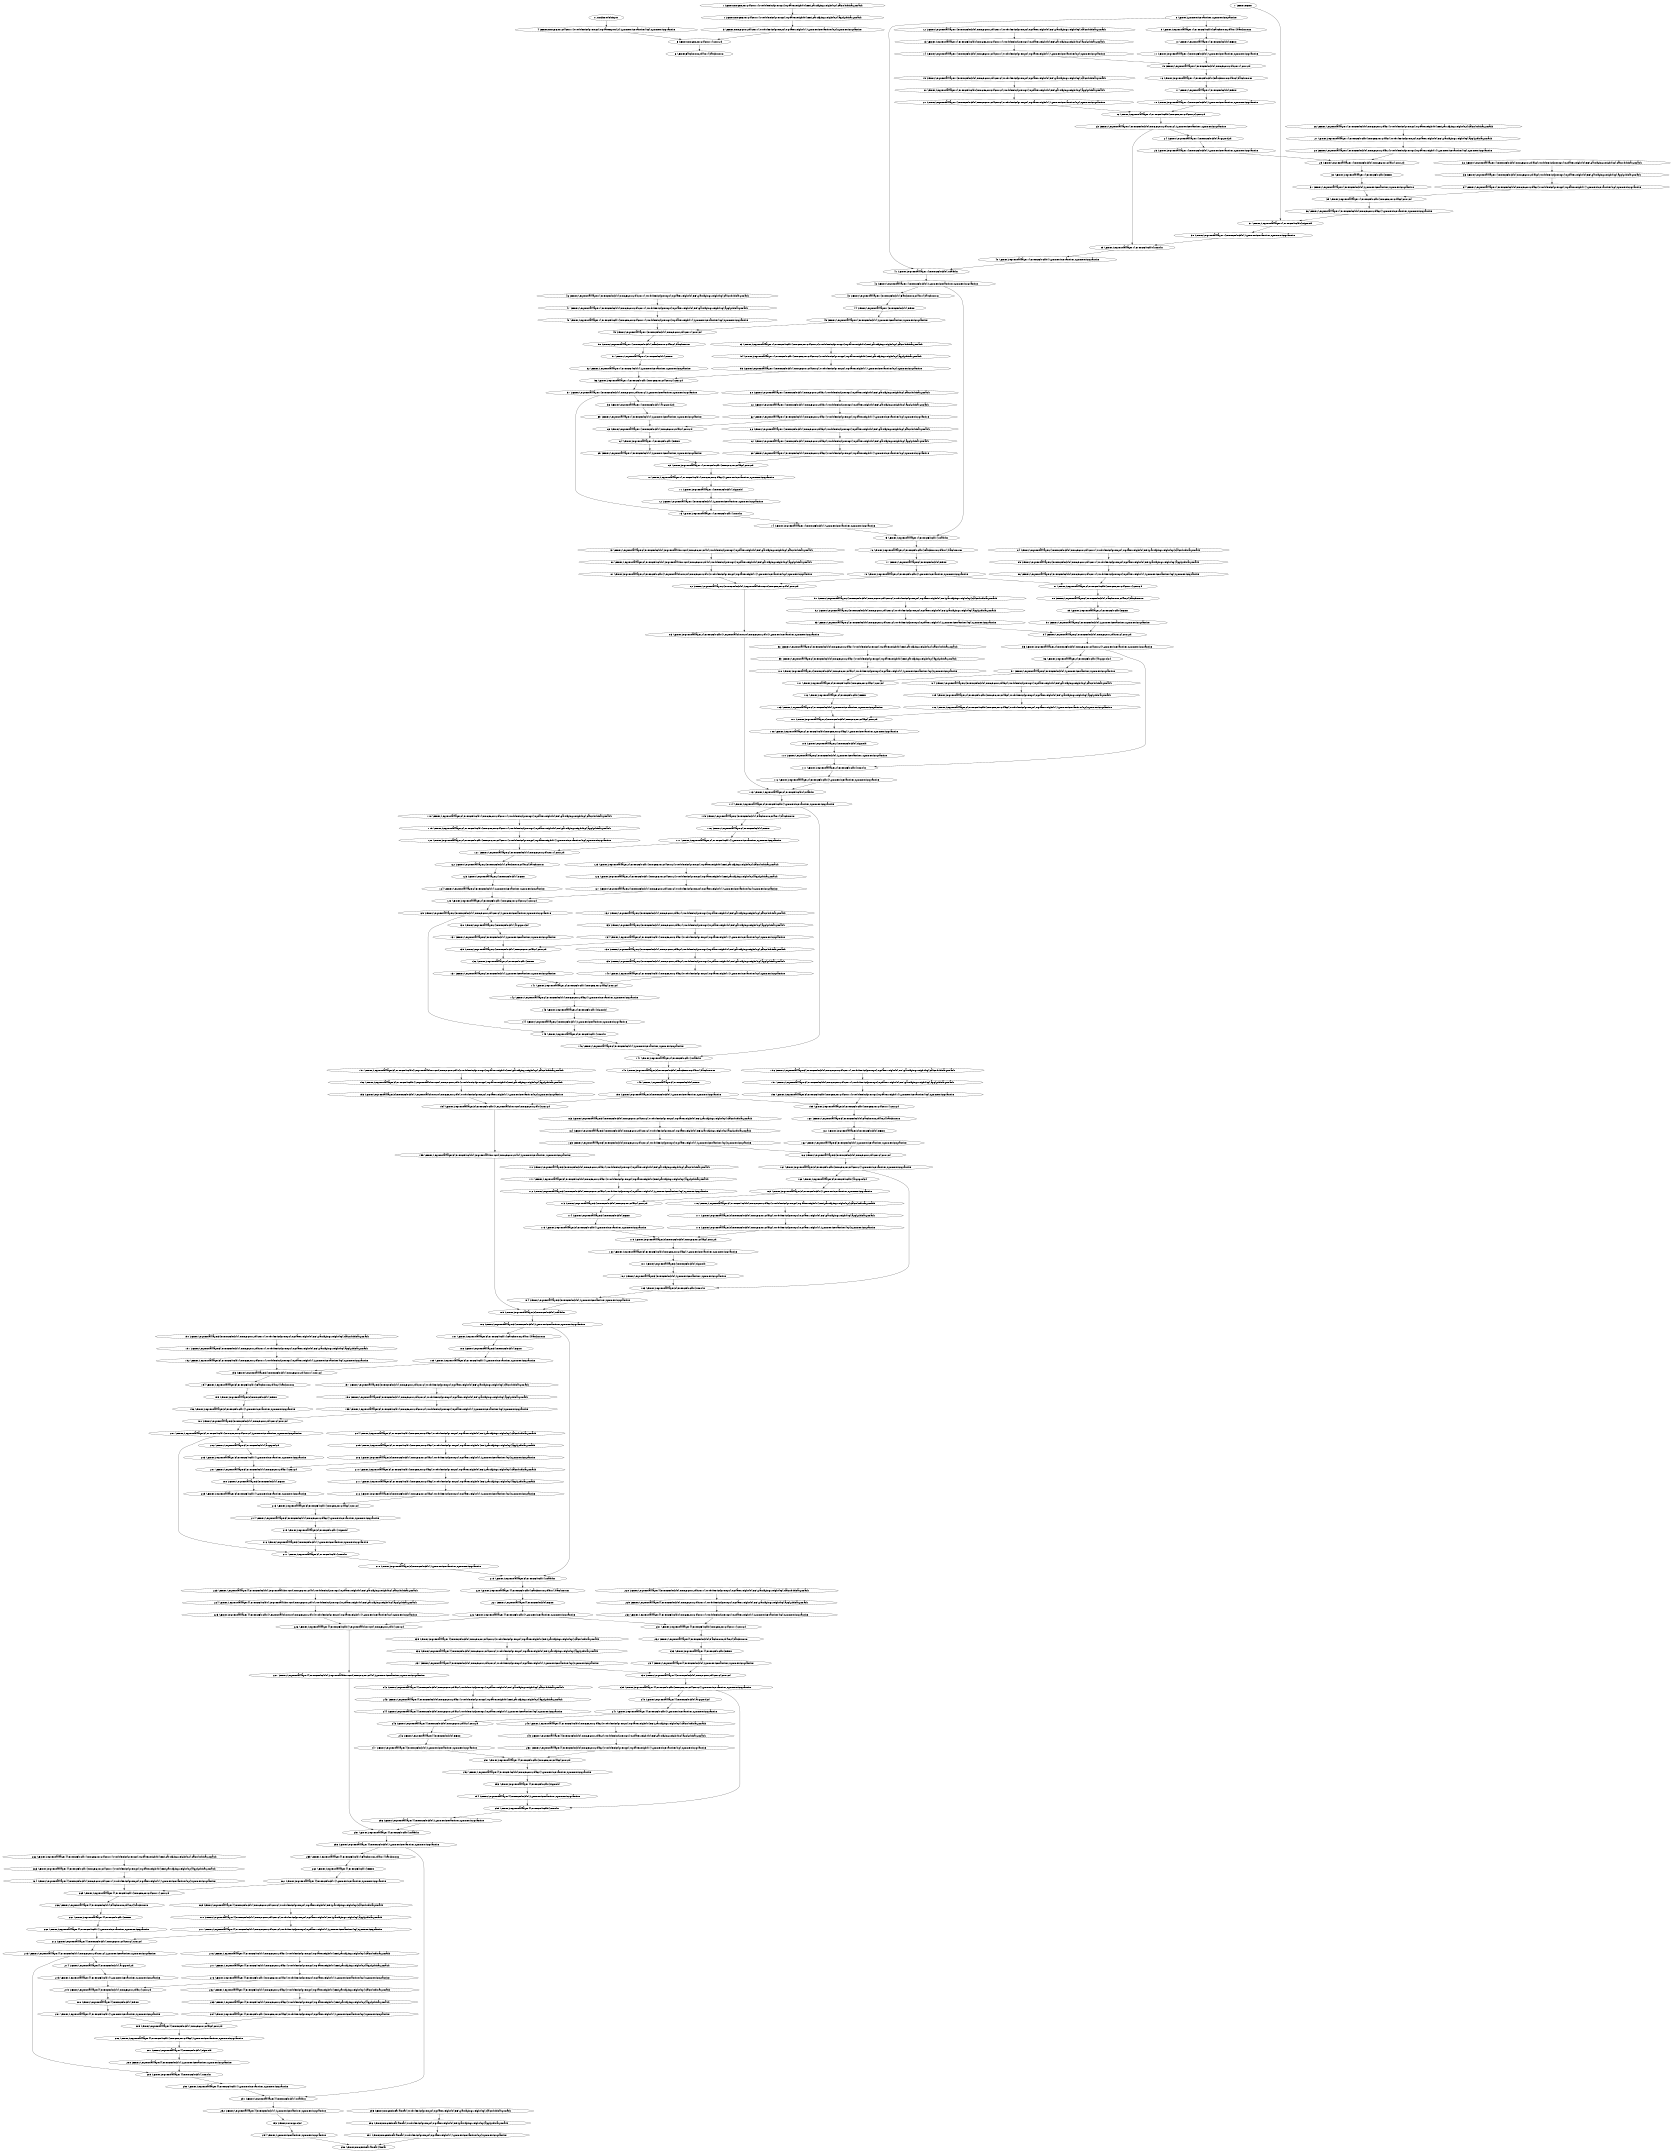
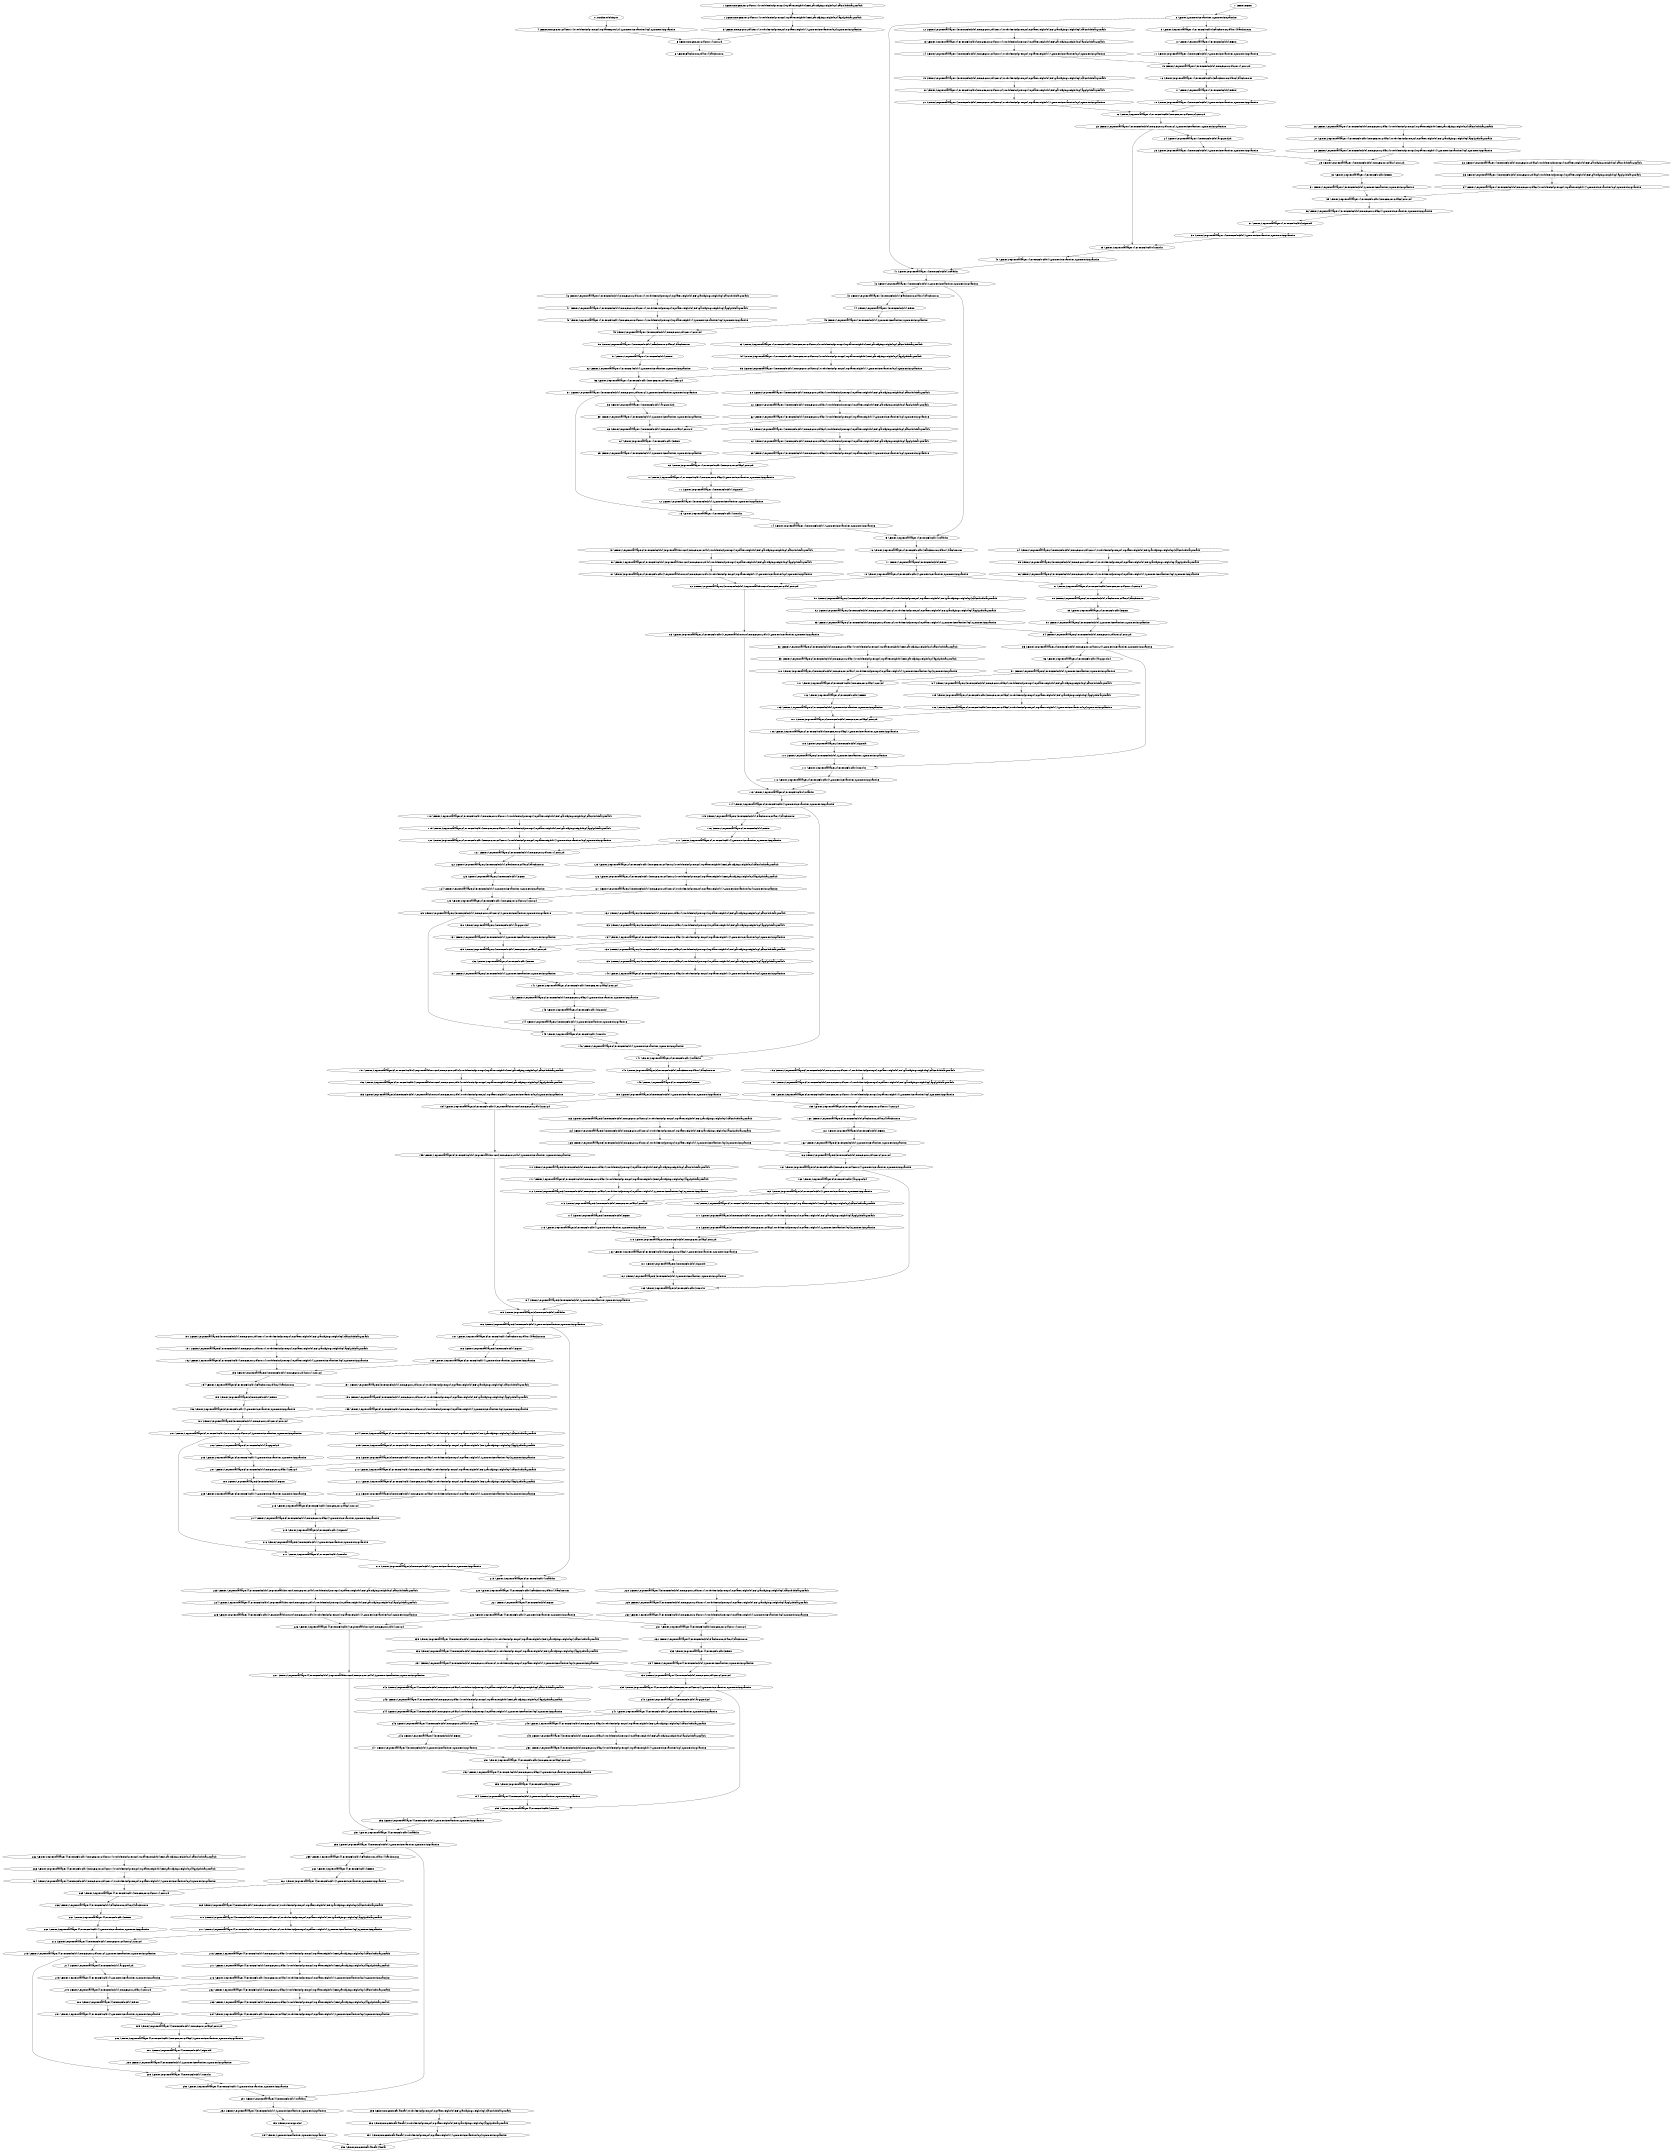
(1280, 105) -> (1226, 11)
